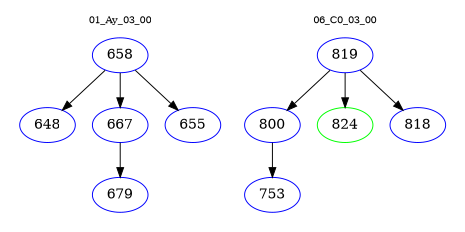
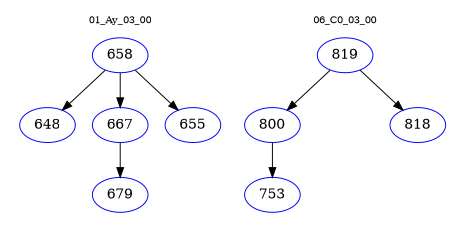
(345, 125) -> none
